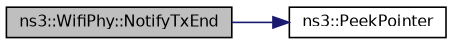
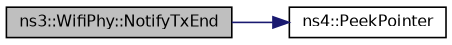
(368, 22) -> (368, 22)
